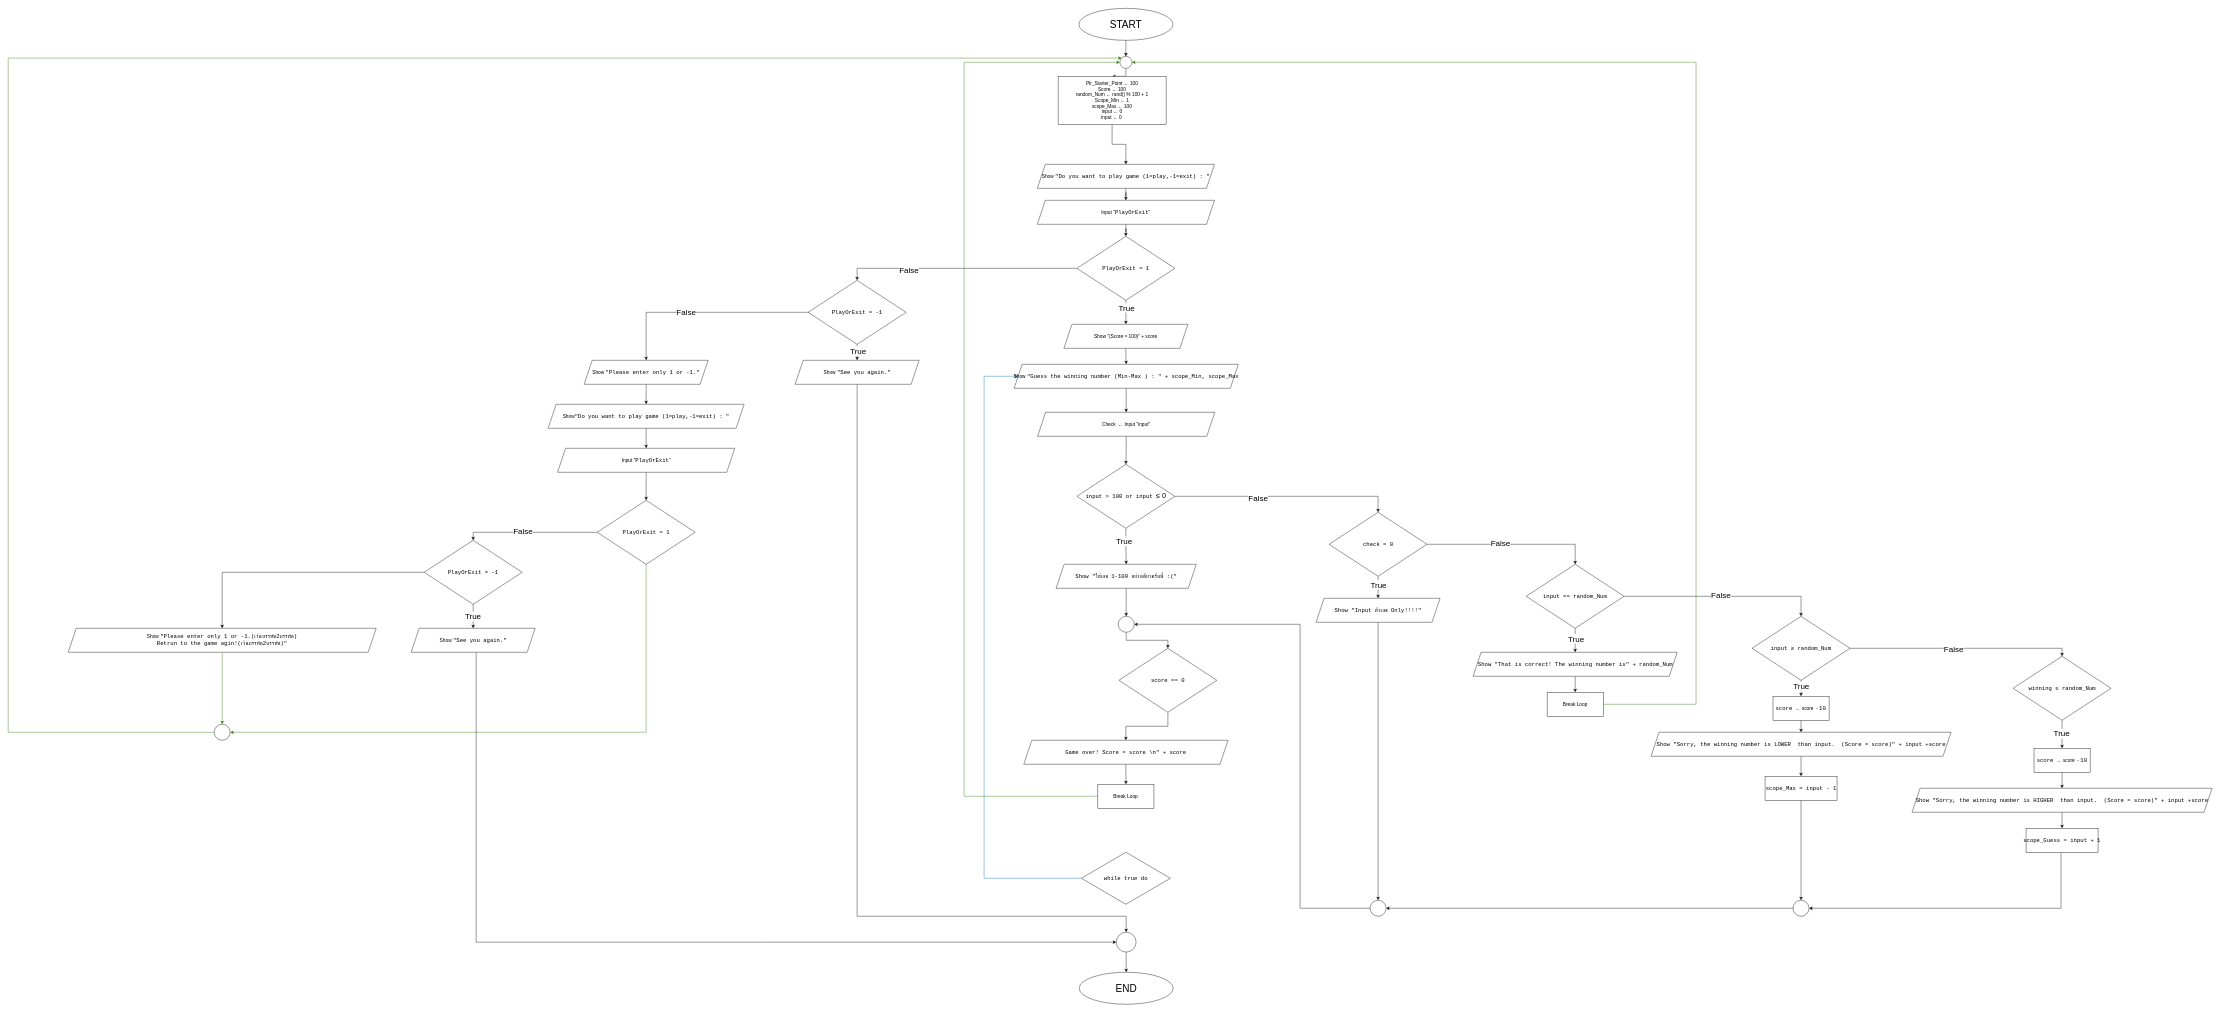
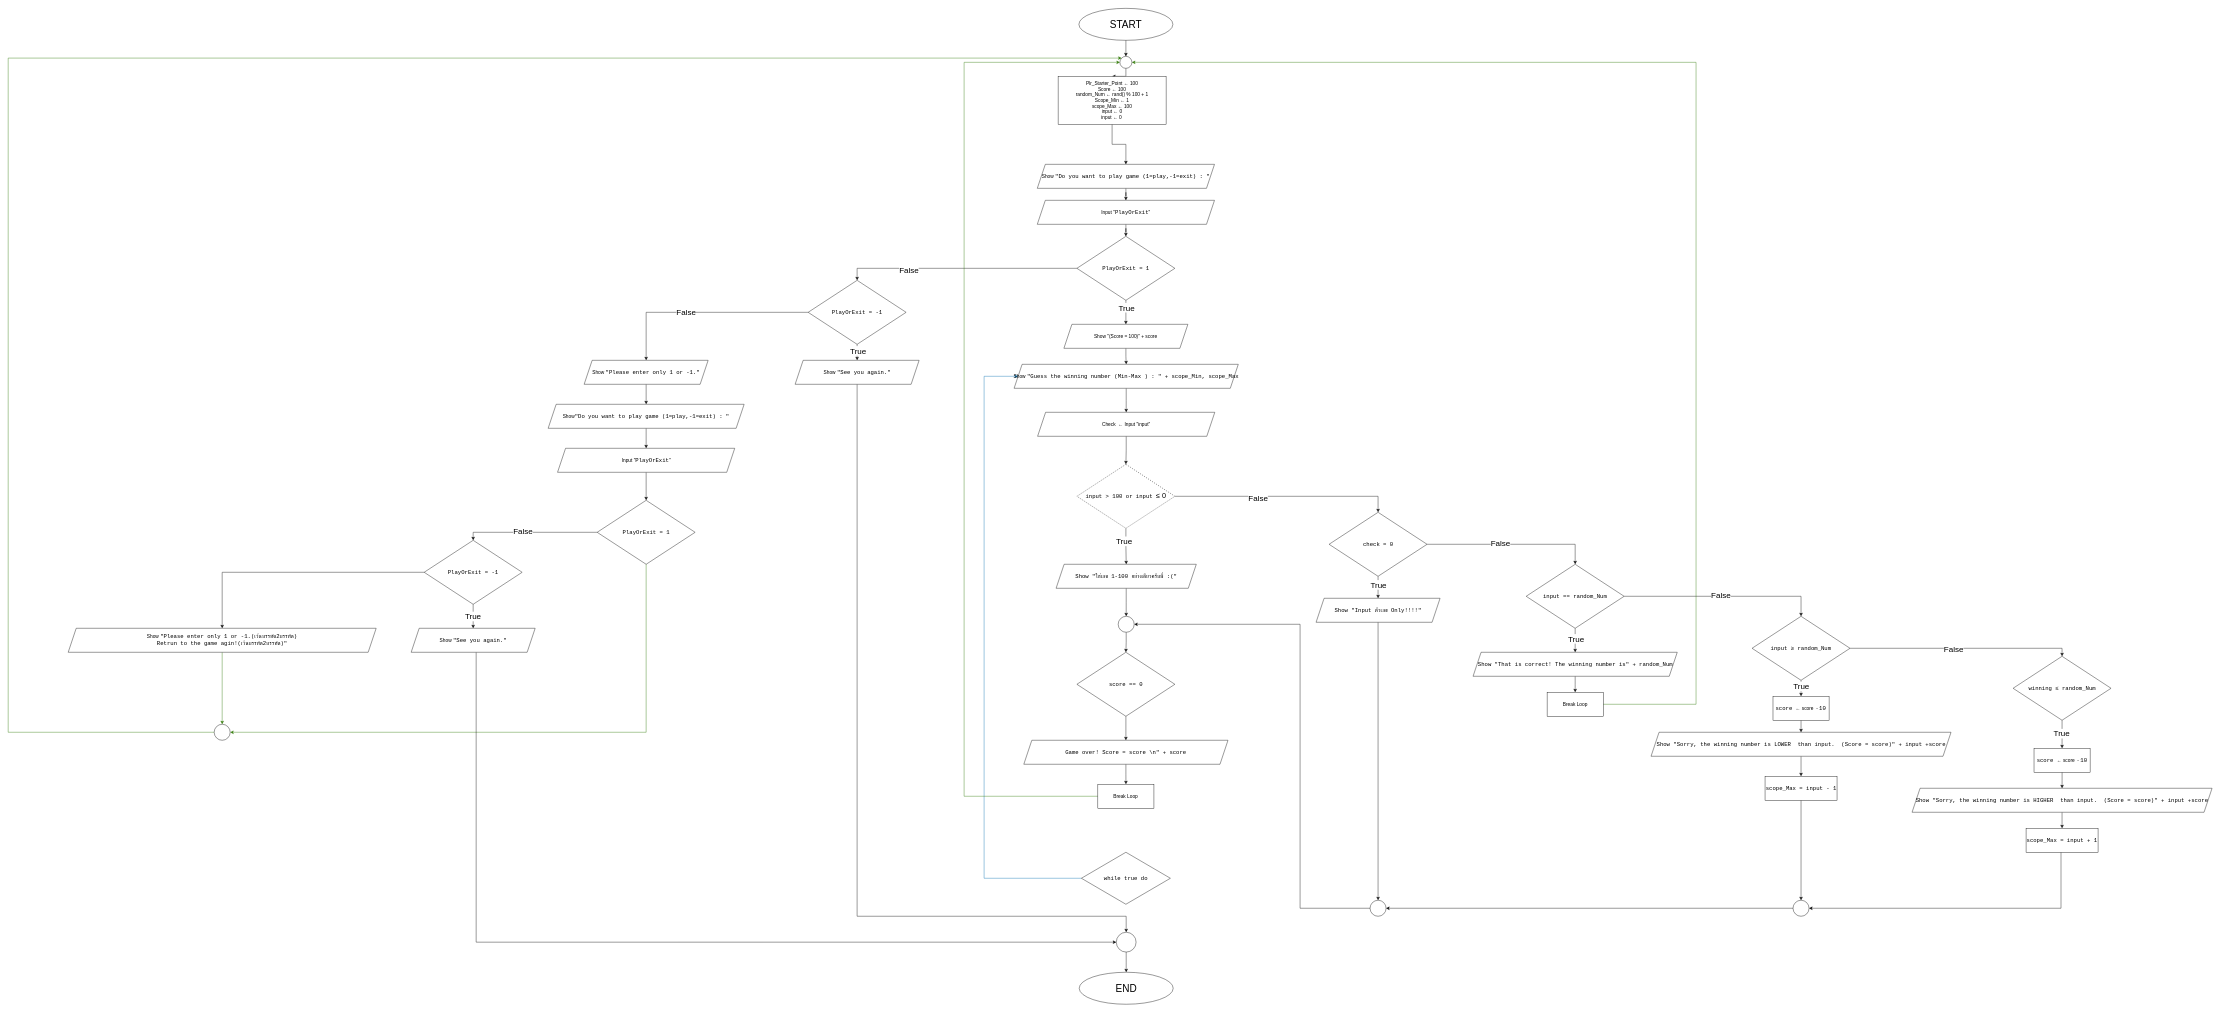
(1126, 496) -> (1126, 496)
(1168, 680) -> (1126, 684)
(2062, 840) -> (2062, 840)
